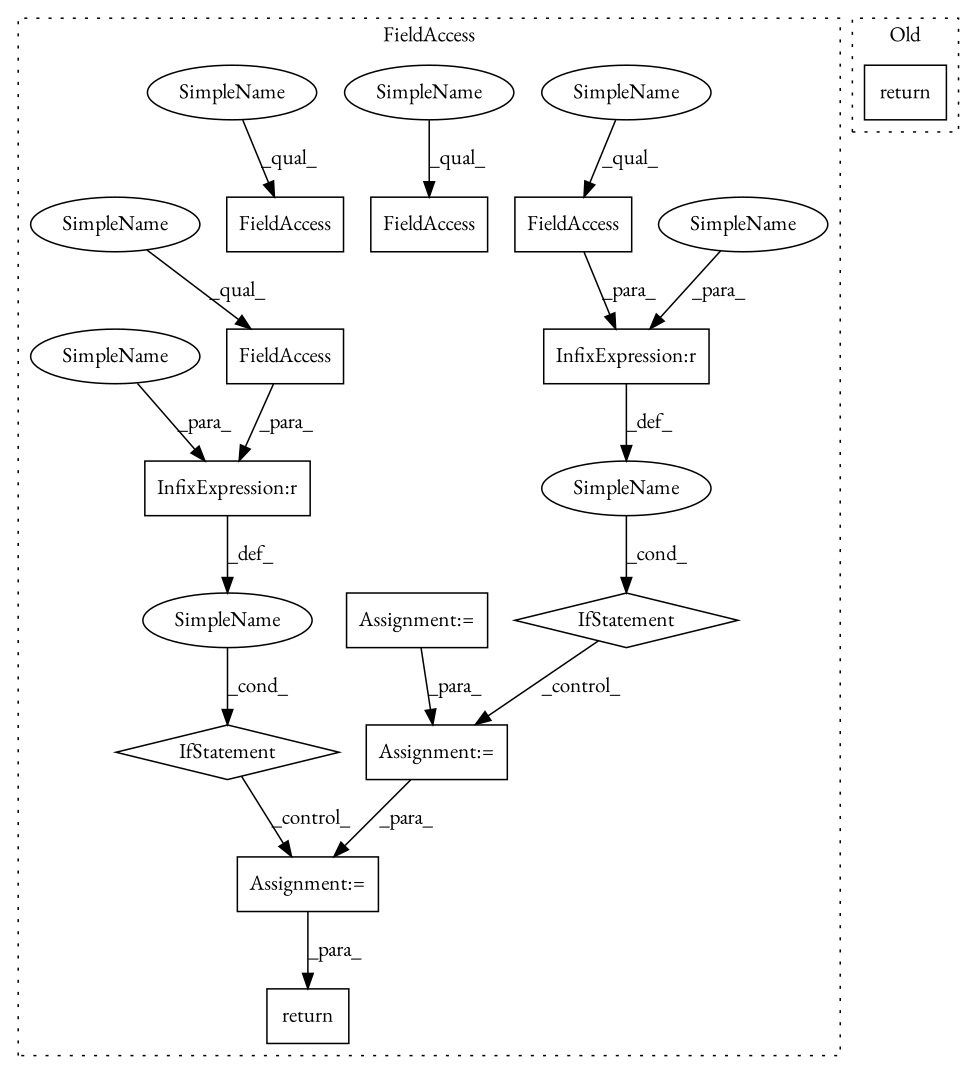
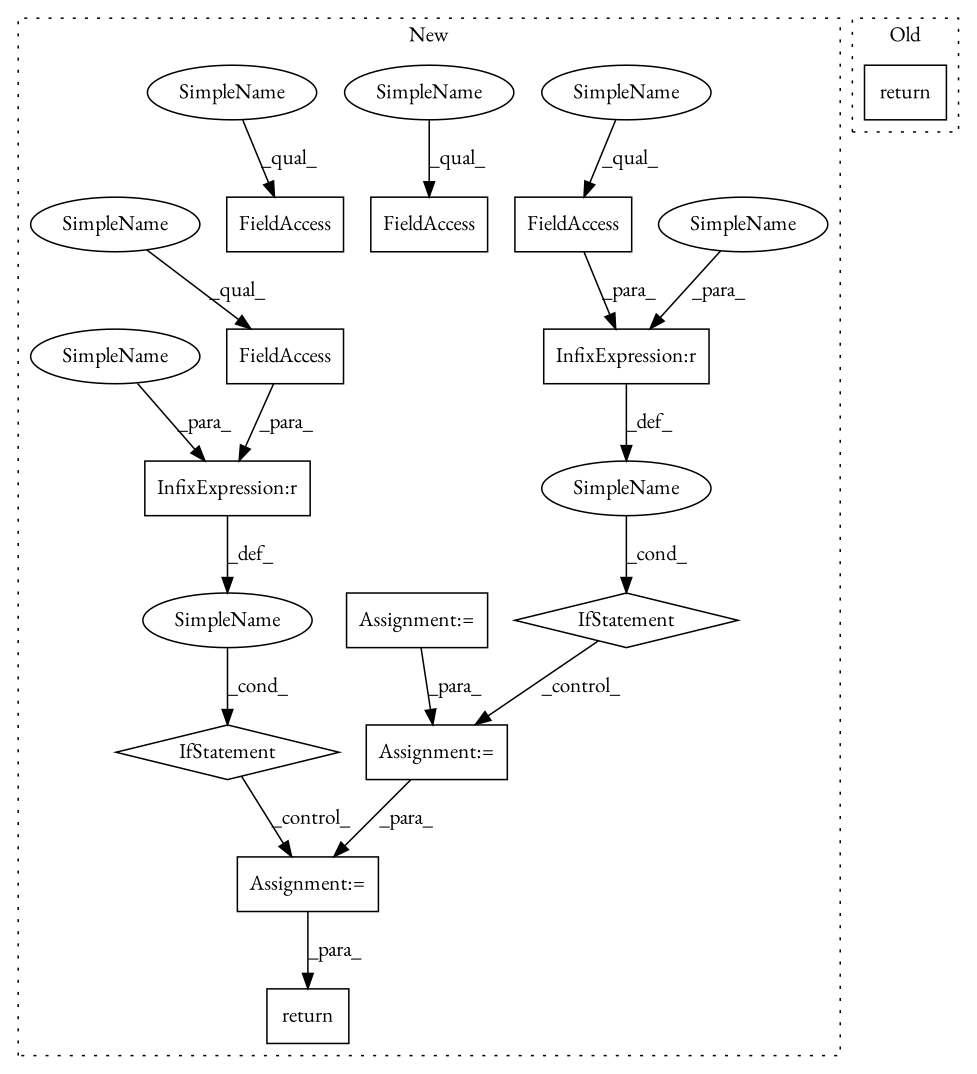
(429, 36) -> (429, 36)
